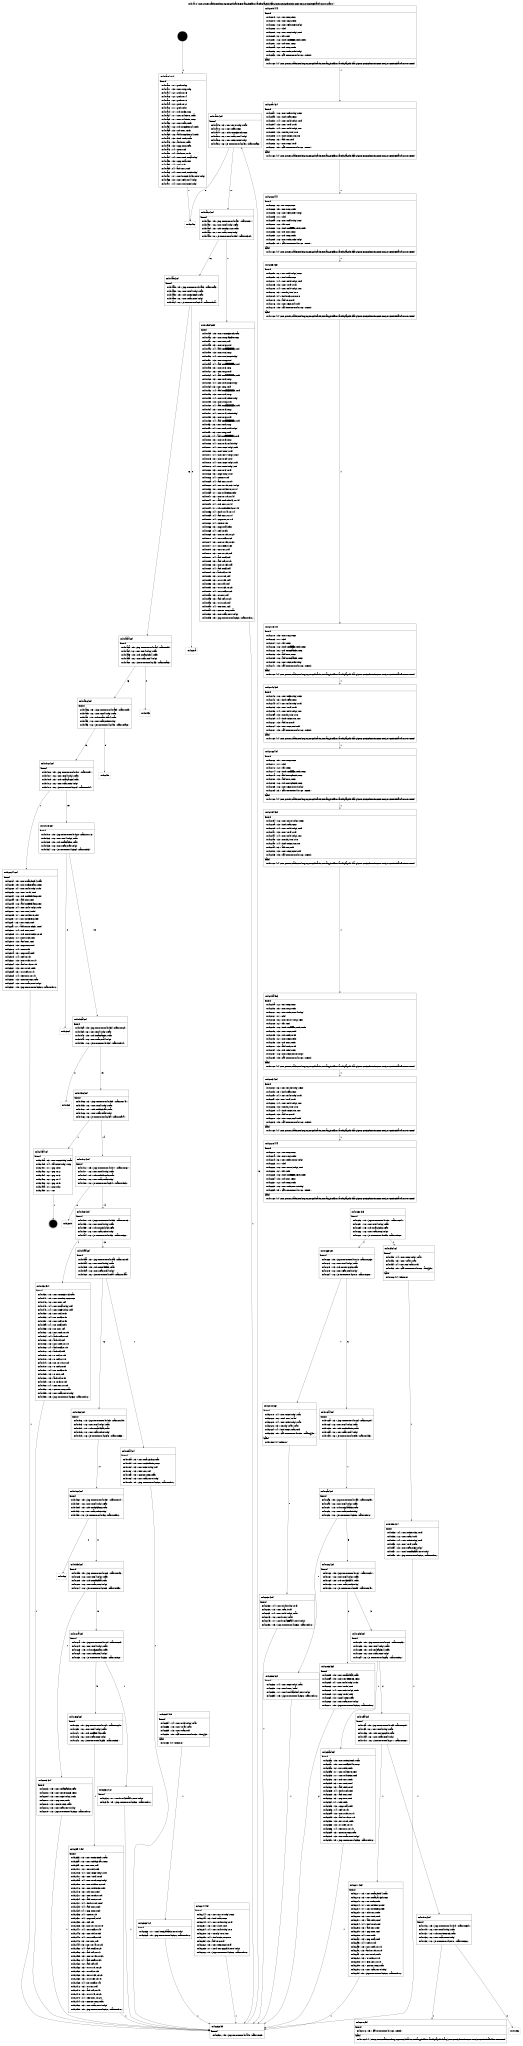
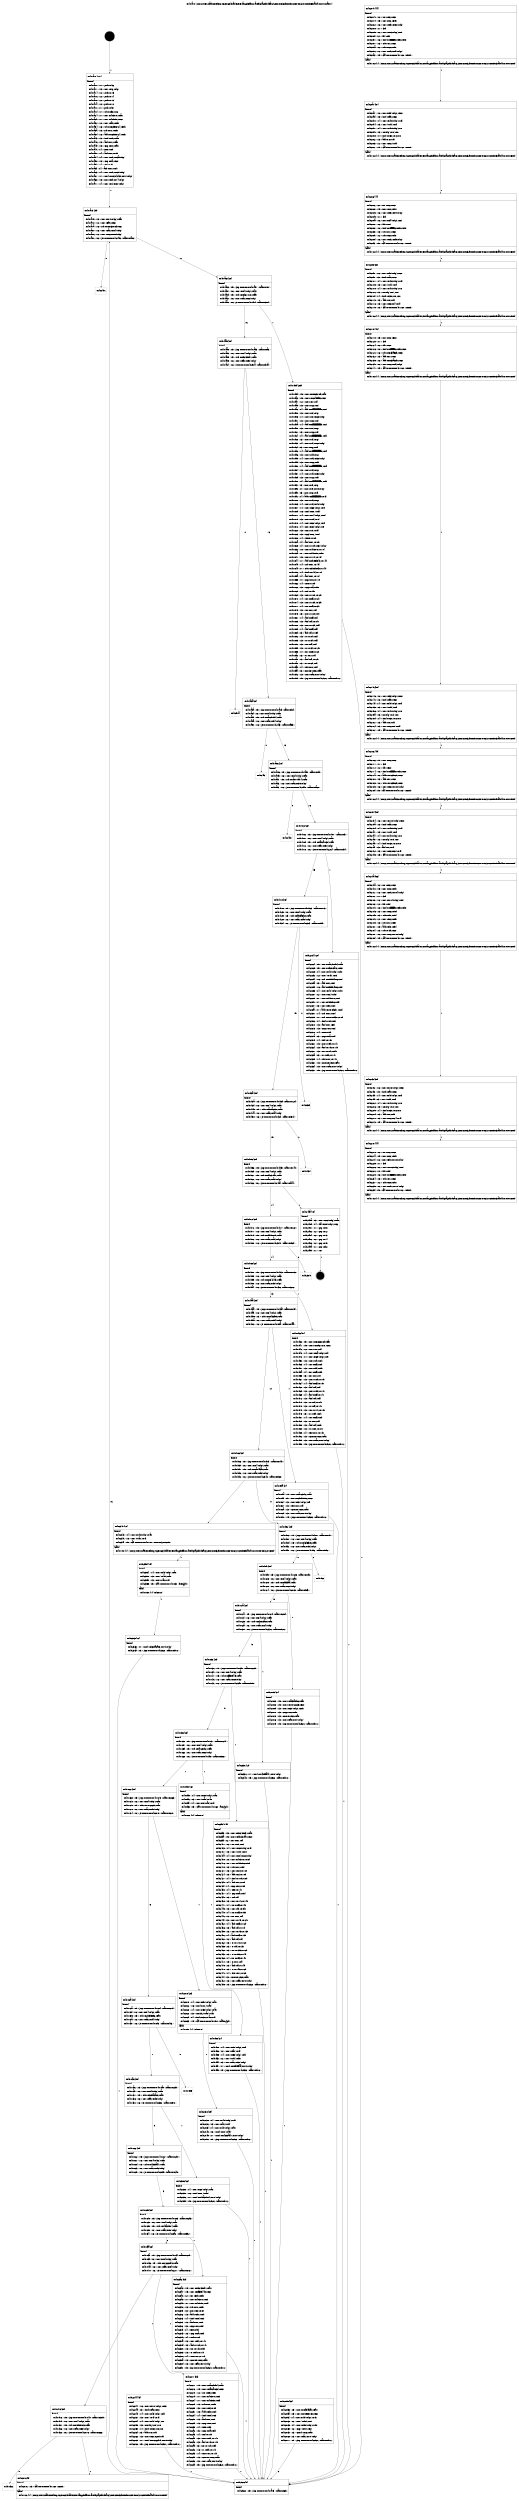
(189, 204) -> (110, 197)
none -> (194, 1539)
(347, 1627) -> none
none -> (216, 1708)
none -> (187, 2091)
